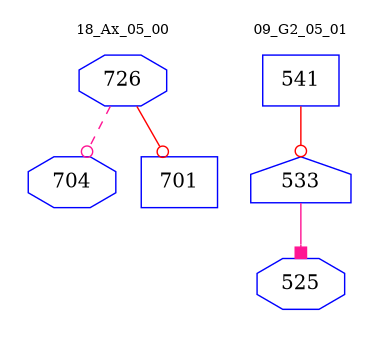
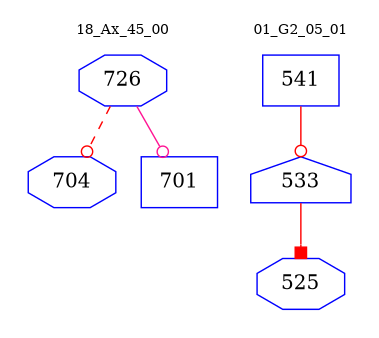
(123, 30) -> (123, 30)
(301, 30) -> (301, 30)
(100, 126) -> (100, 126)
(148, 126) -> (148, 126)
(301, 224) -> (301, 224)
